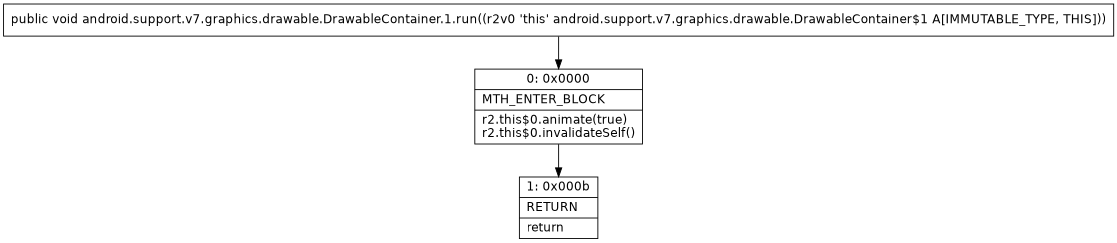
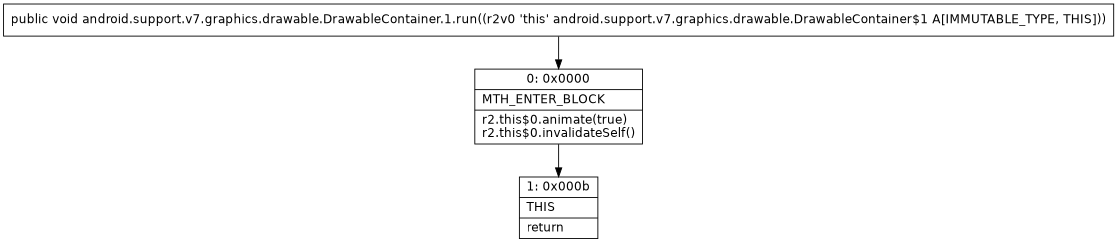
(552, 207) -> (541, 207)
